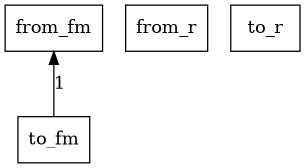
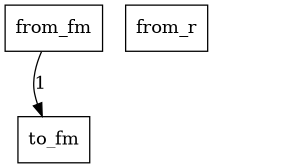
(265, 28) -> none
(54, 90) -> (34, 78)
